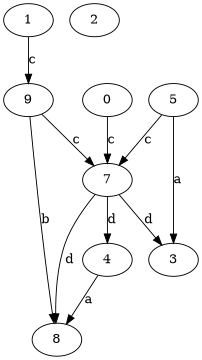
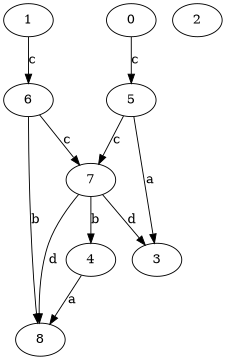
(28, 100) -> (28, 100)
(107, 135) -> (131, 56)
(112, 220) -> (95, 220)
